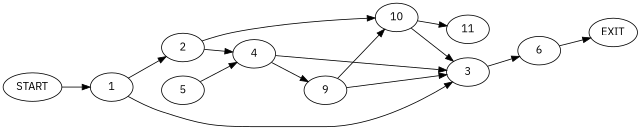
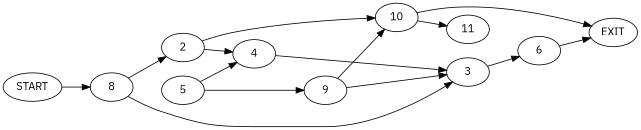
(429, 42) -> (501, 9)
(286, 70) -> (250, 90)
(112, 87) -> (112, 87)
